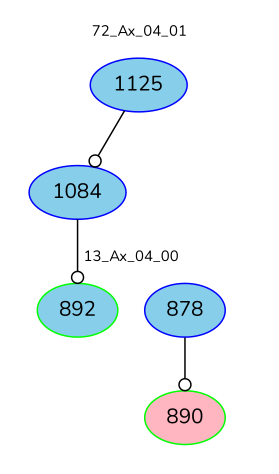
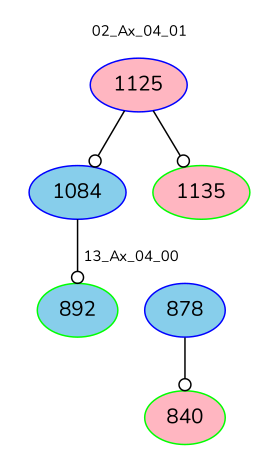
(139, 32) -> (139, 32)
(139, 85) -> (139, 85)
none -> (201, 192)
(185, 418) -> (185, 418)
